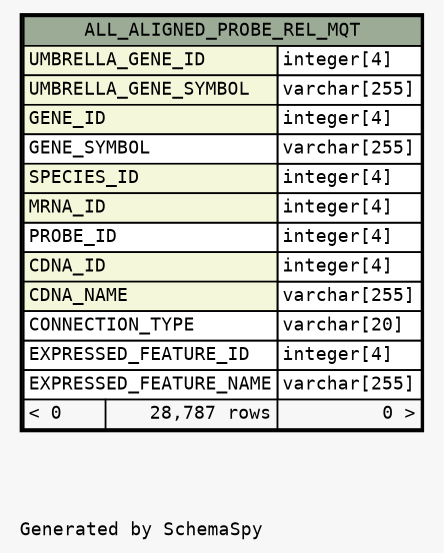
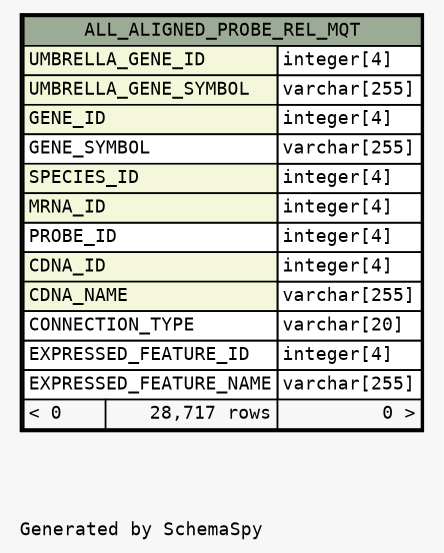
(211, 413) -> (211, 413)
